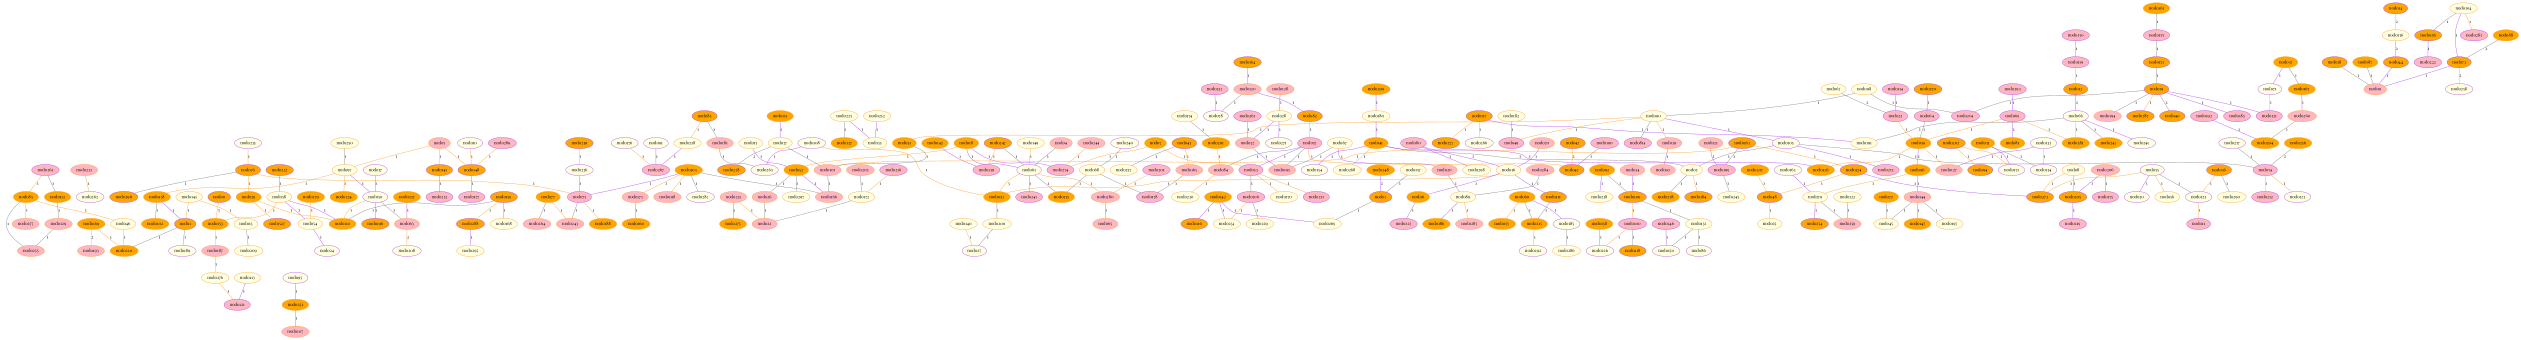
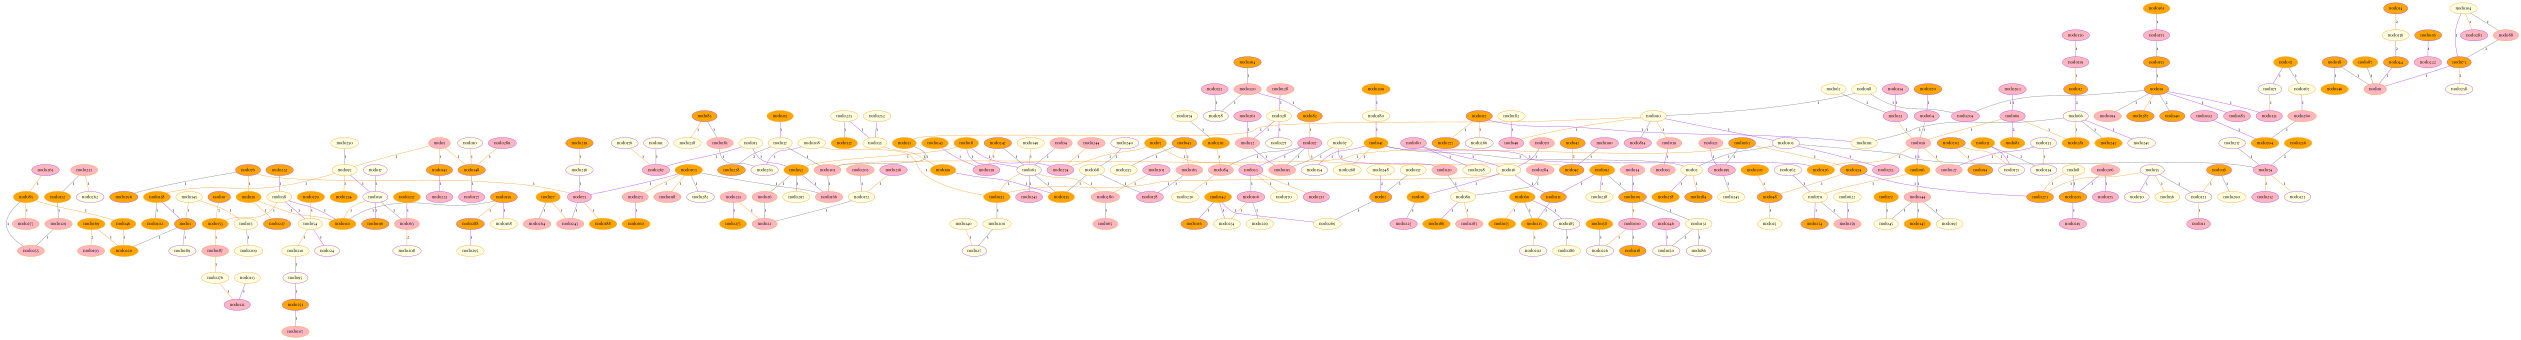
(2445, 21) -> (2485, 22)
(2506, 35) -> (2506, 35)
(2302, 89) -> (2302, 89)
none -> (2335, 89)
(248, 143) -> none
(812, 143) -> (812, 143)
(1918, 143) -> (1918, 143)
(672, 157) -> (704, 157)
none -> (943, 170)
(1381, 170) -> (1381, 170)
none -> (1578, 183)
(52, 184) -> (71, 184)
(1009, 184) -> (1009, 184)
(1847, 197) -> (1847, 197)
(636, 210) -> (636, 210)
(123, 224) -> (123, 224)
(277, 224) -> (277, 224)
none -> (295, 251)
(295, 305) -> (295, 305)
